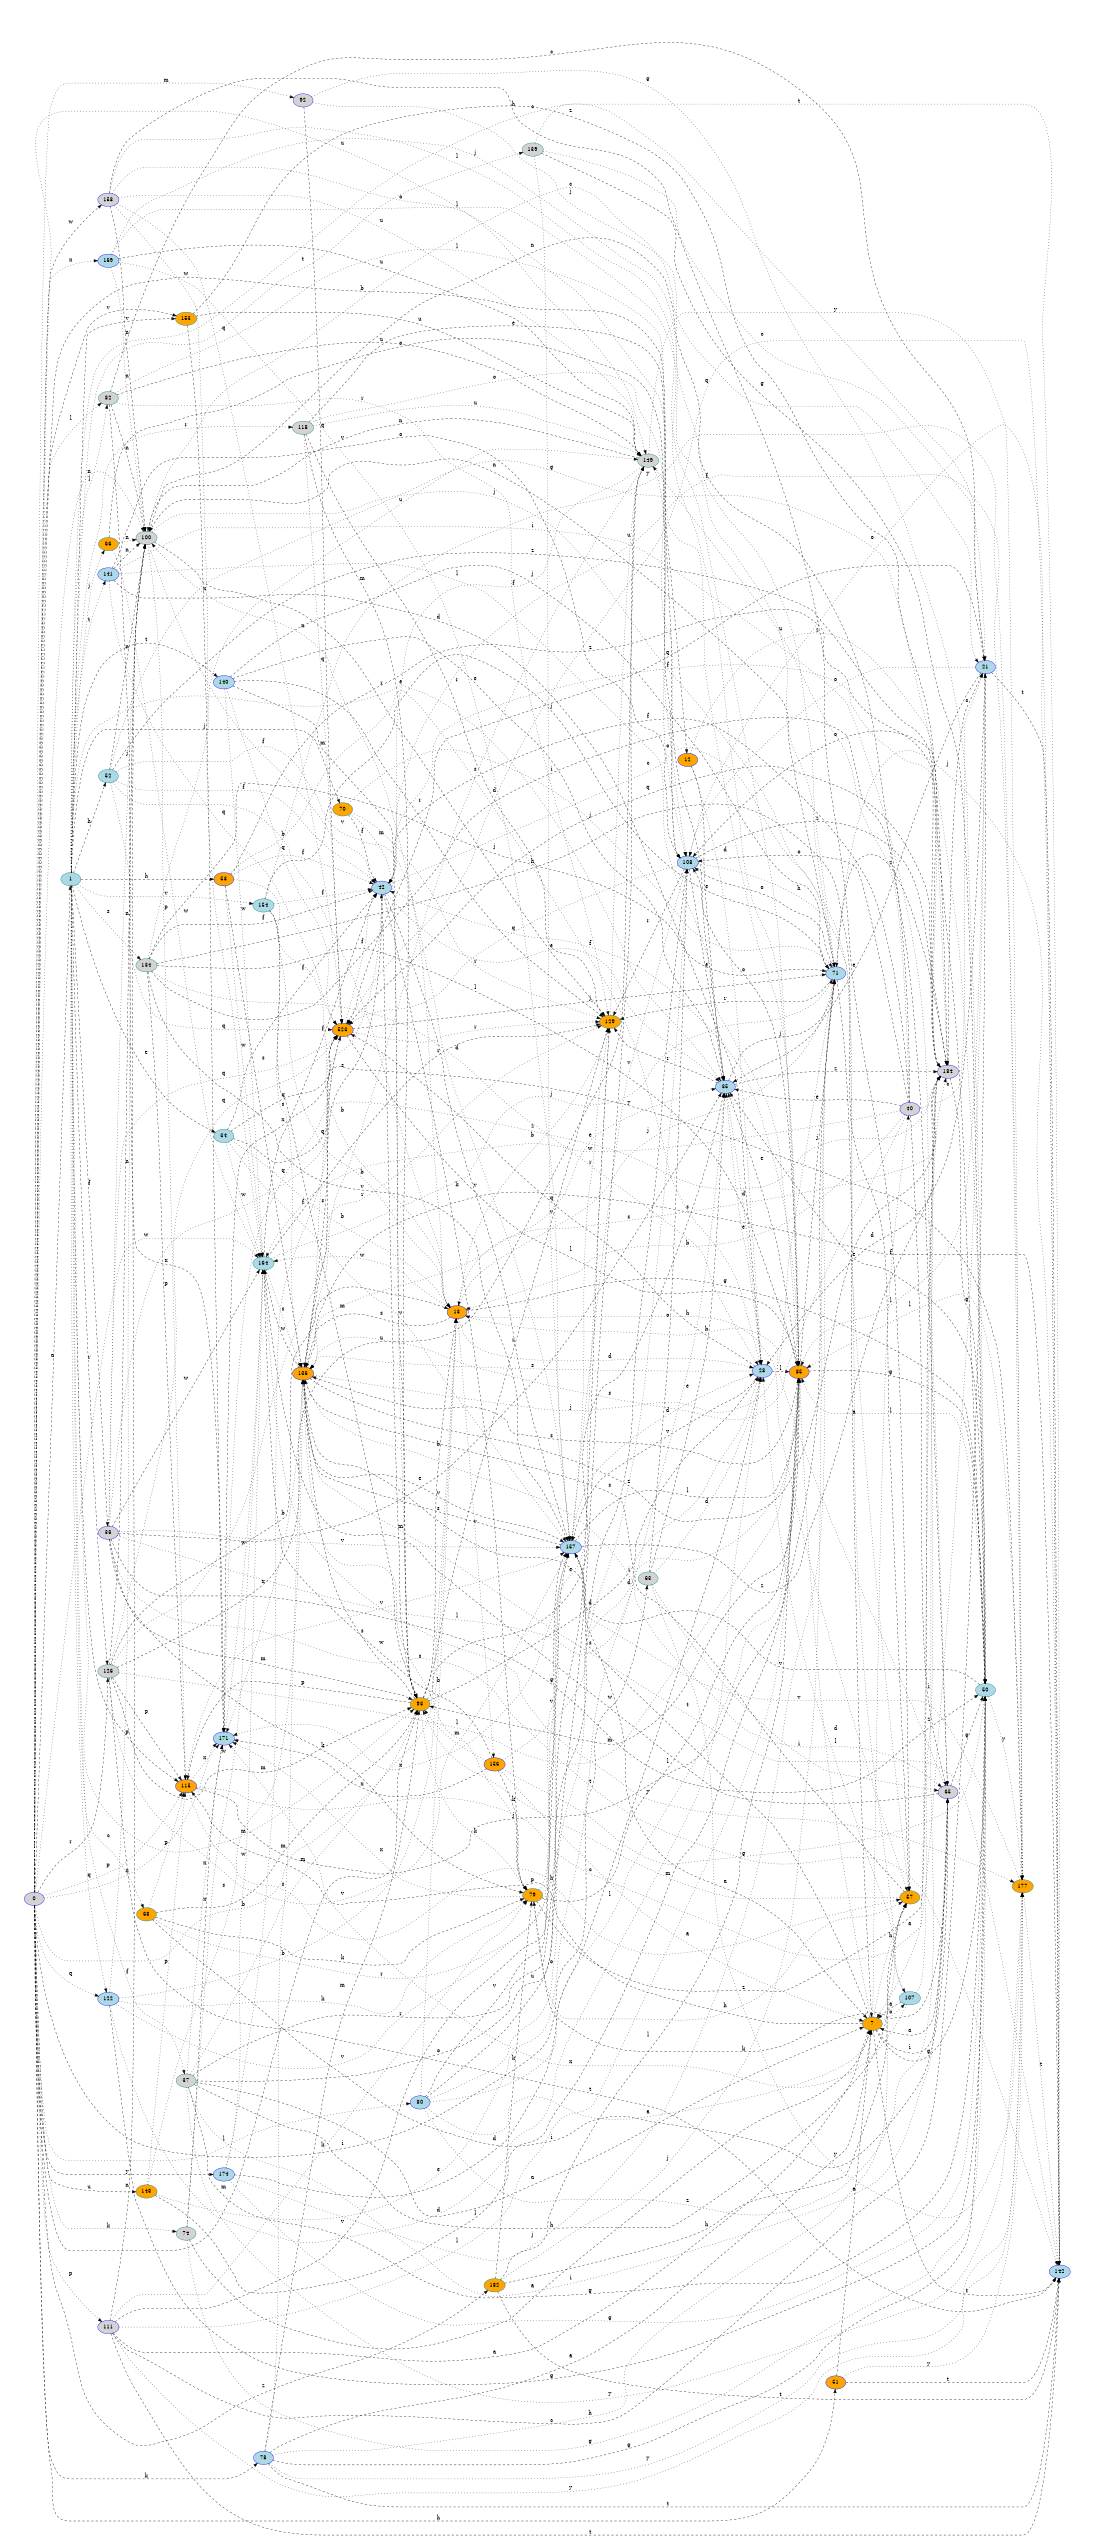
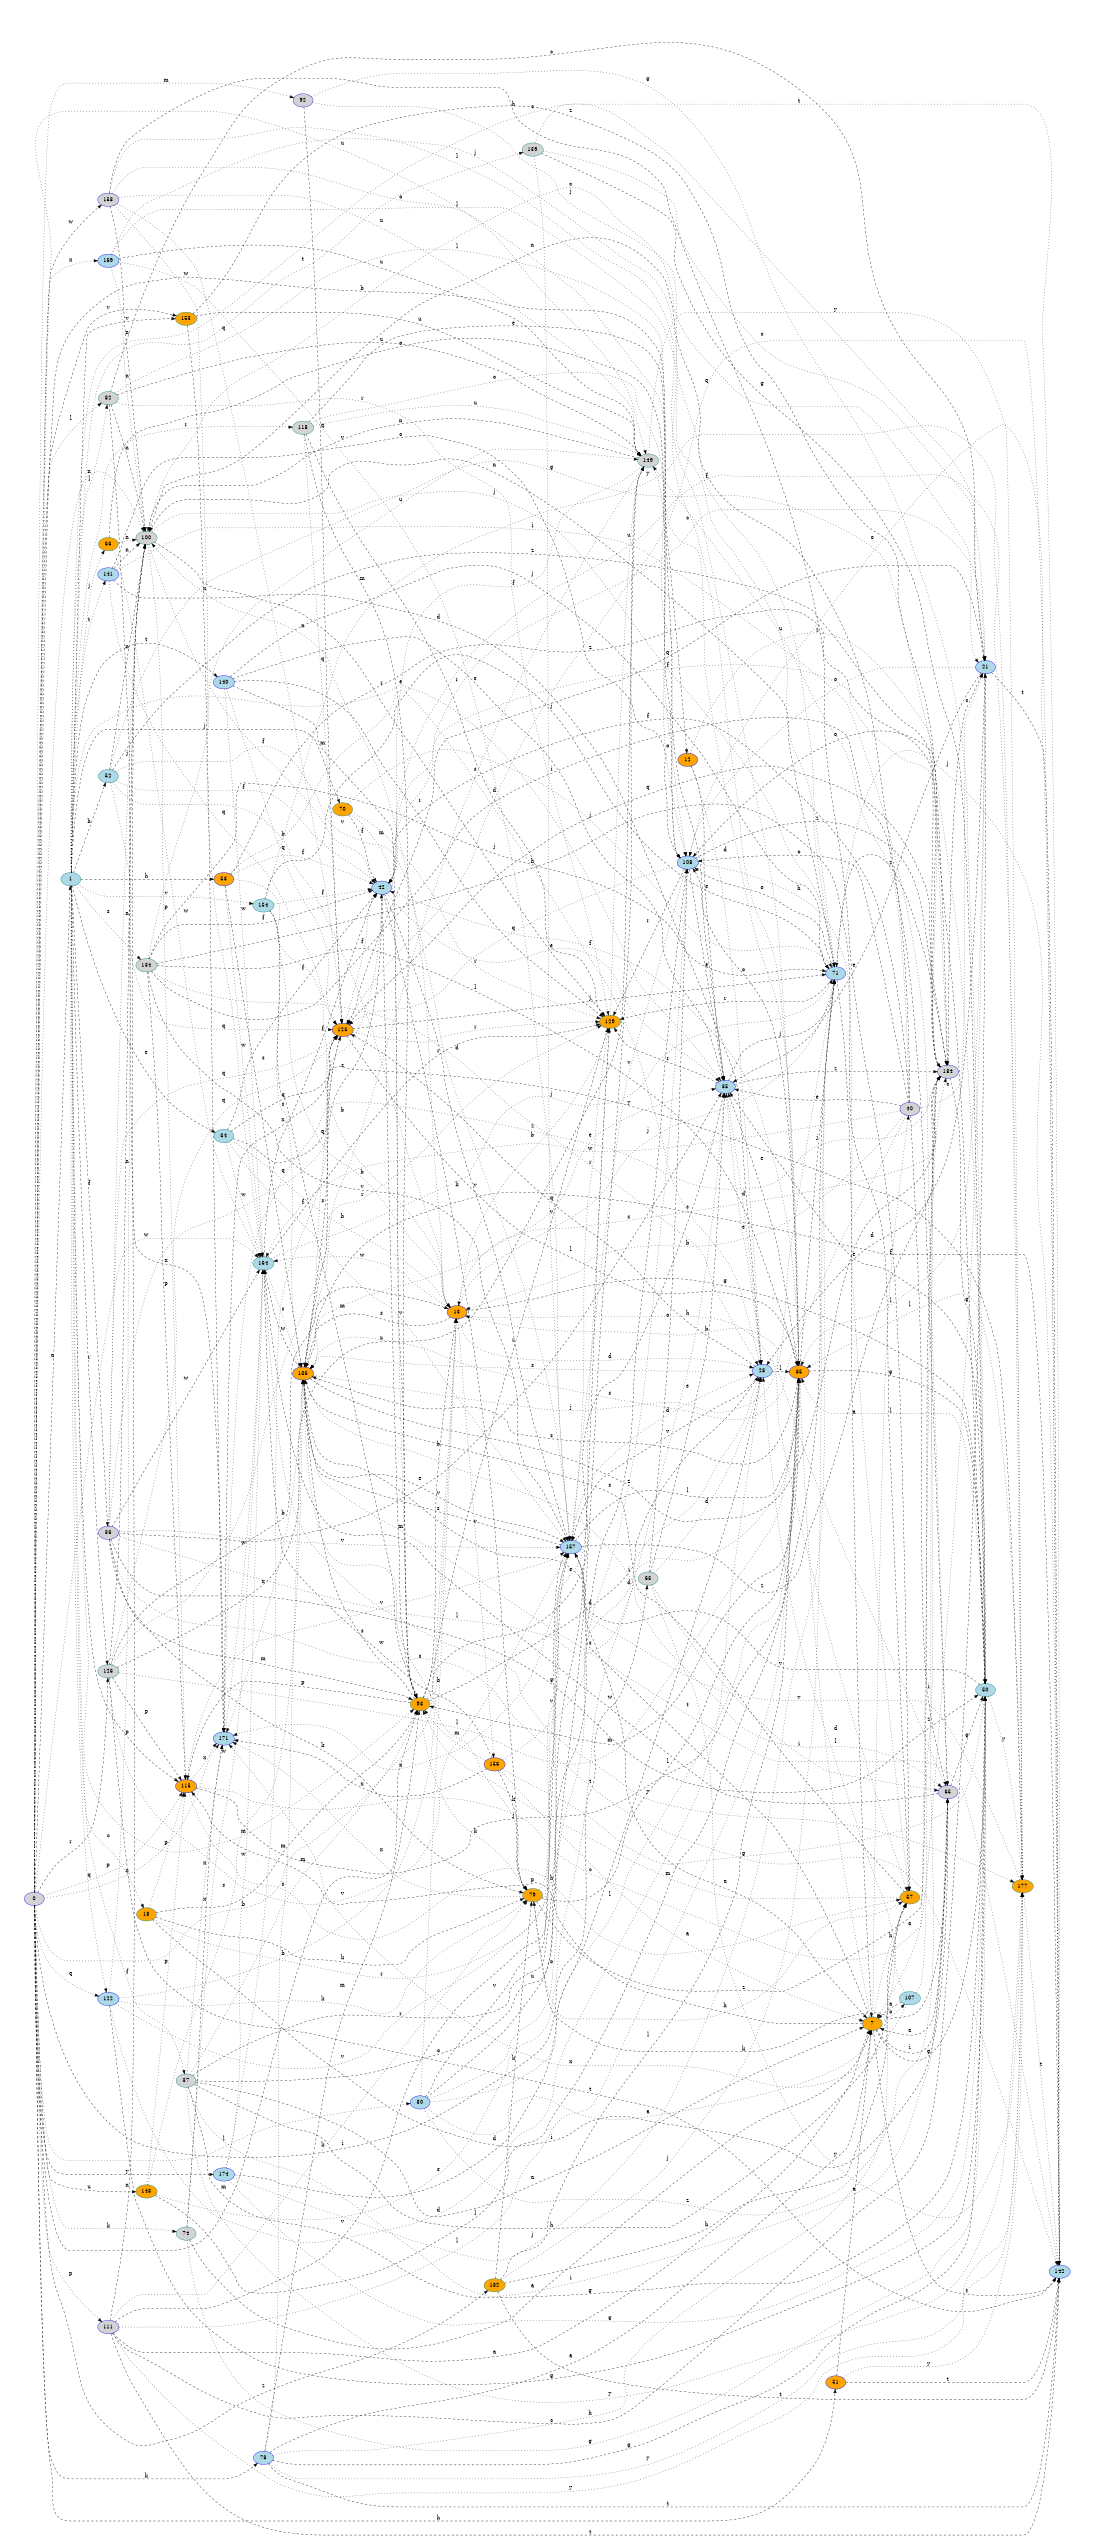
(663, 797) -> none
(343, 1030) -> (343, 1030)
(854, 1338) -> (655, 562)
(222, 1771) -> none
(146, 1914) -> (146, 1914)
